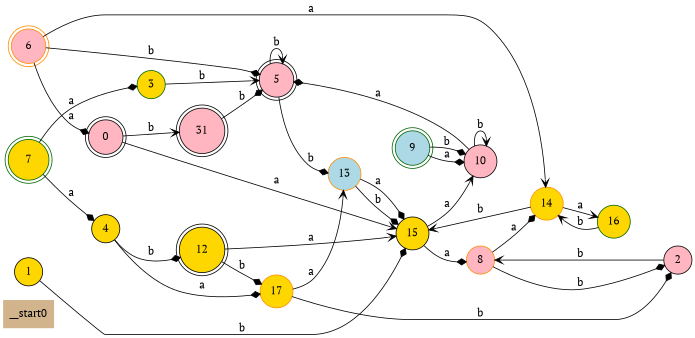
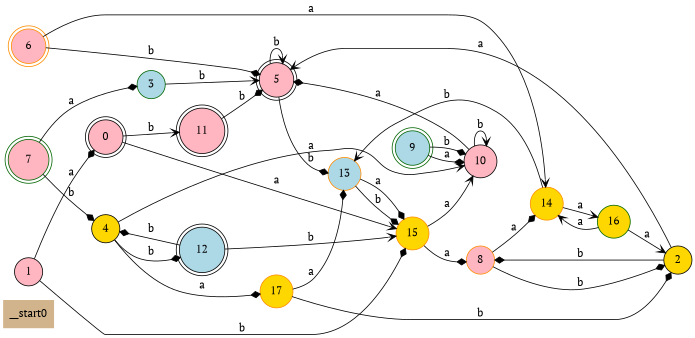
none -> (534, 76)
(151, 85) -> (151, 85)
(51, 101) -> (58, 206)
(202, 131) -> (202, 131)
none -> (285, 156)
(29, 160) -> (29, 160)
(71, 193) -> (71, 193)
(484, 218) -> (466, 101)
(580, 222) -> (580, 222)
(413, 233) -> (413, 233)
(311, 238) -> (311, 238)
none -> (644, 239)
(202, 250) -> (202, 250)
(330, 252) -> (330, 252)
(583, 260) -> (583, 260)
(678, 260) -> (678, 260)
(237, 271) -> (154, 239)
(29, 272) -> (29, 272)
